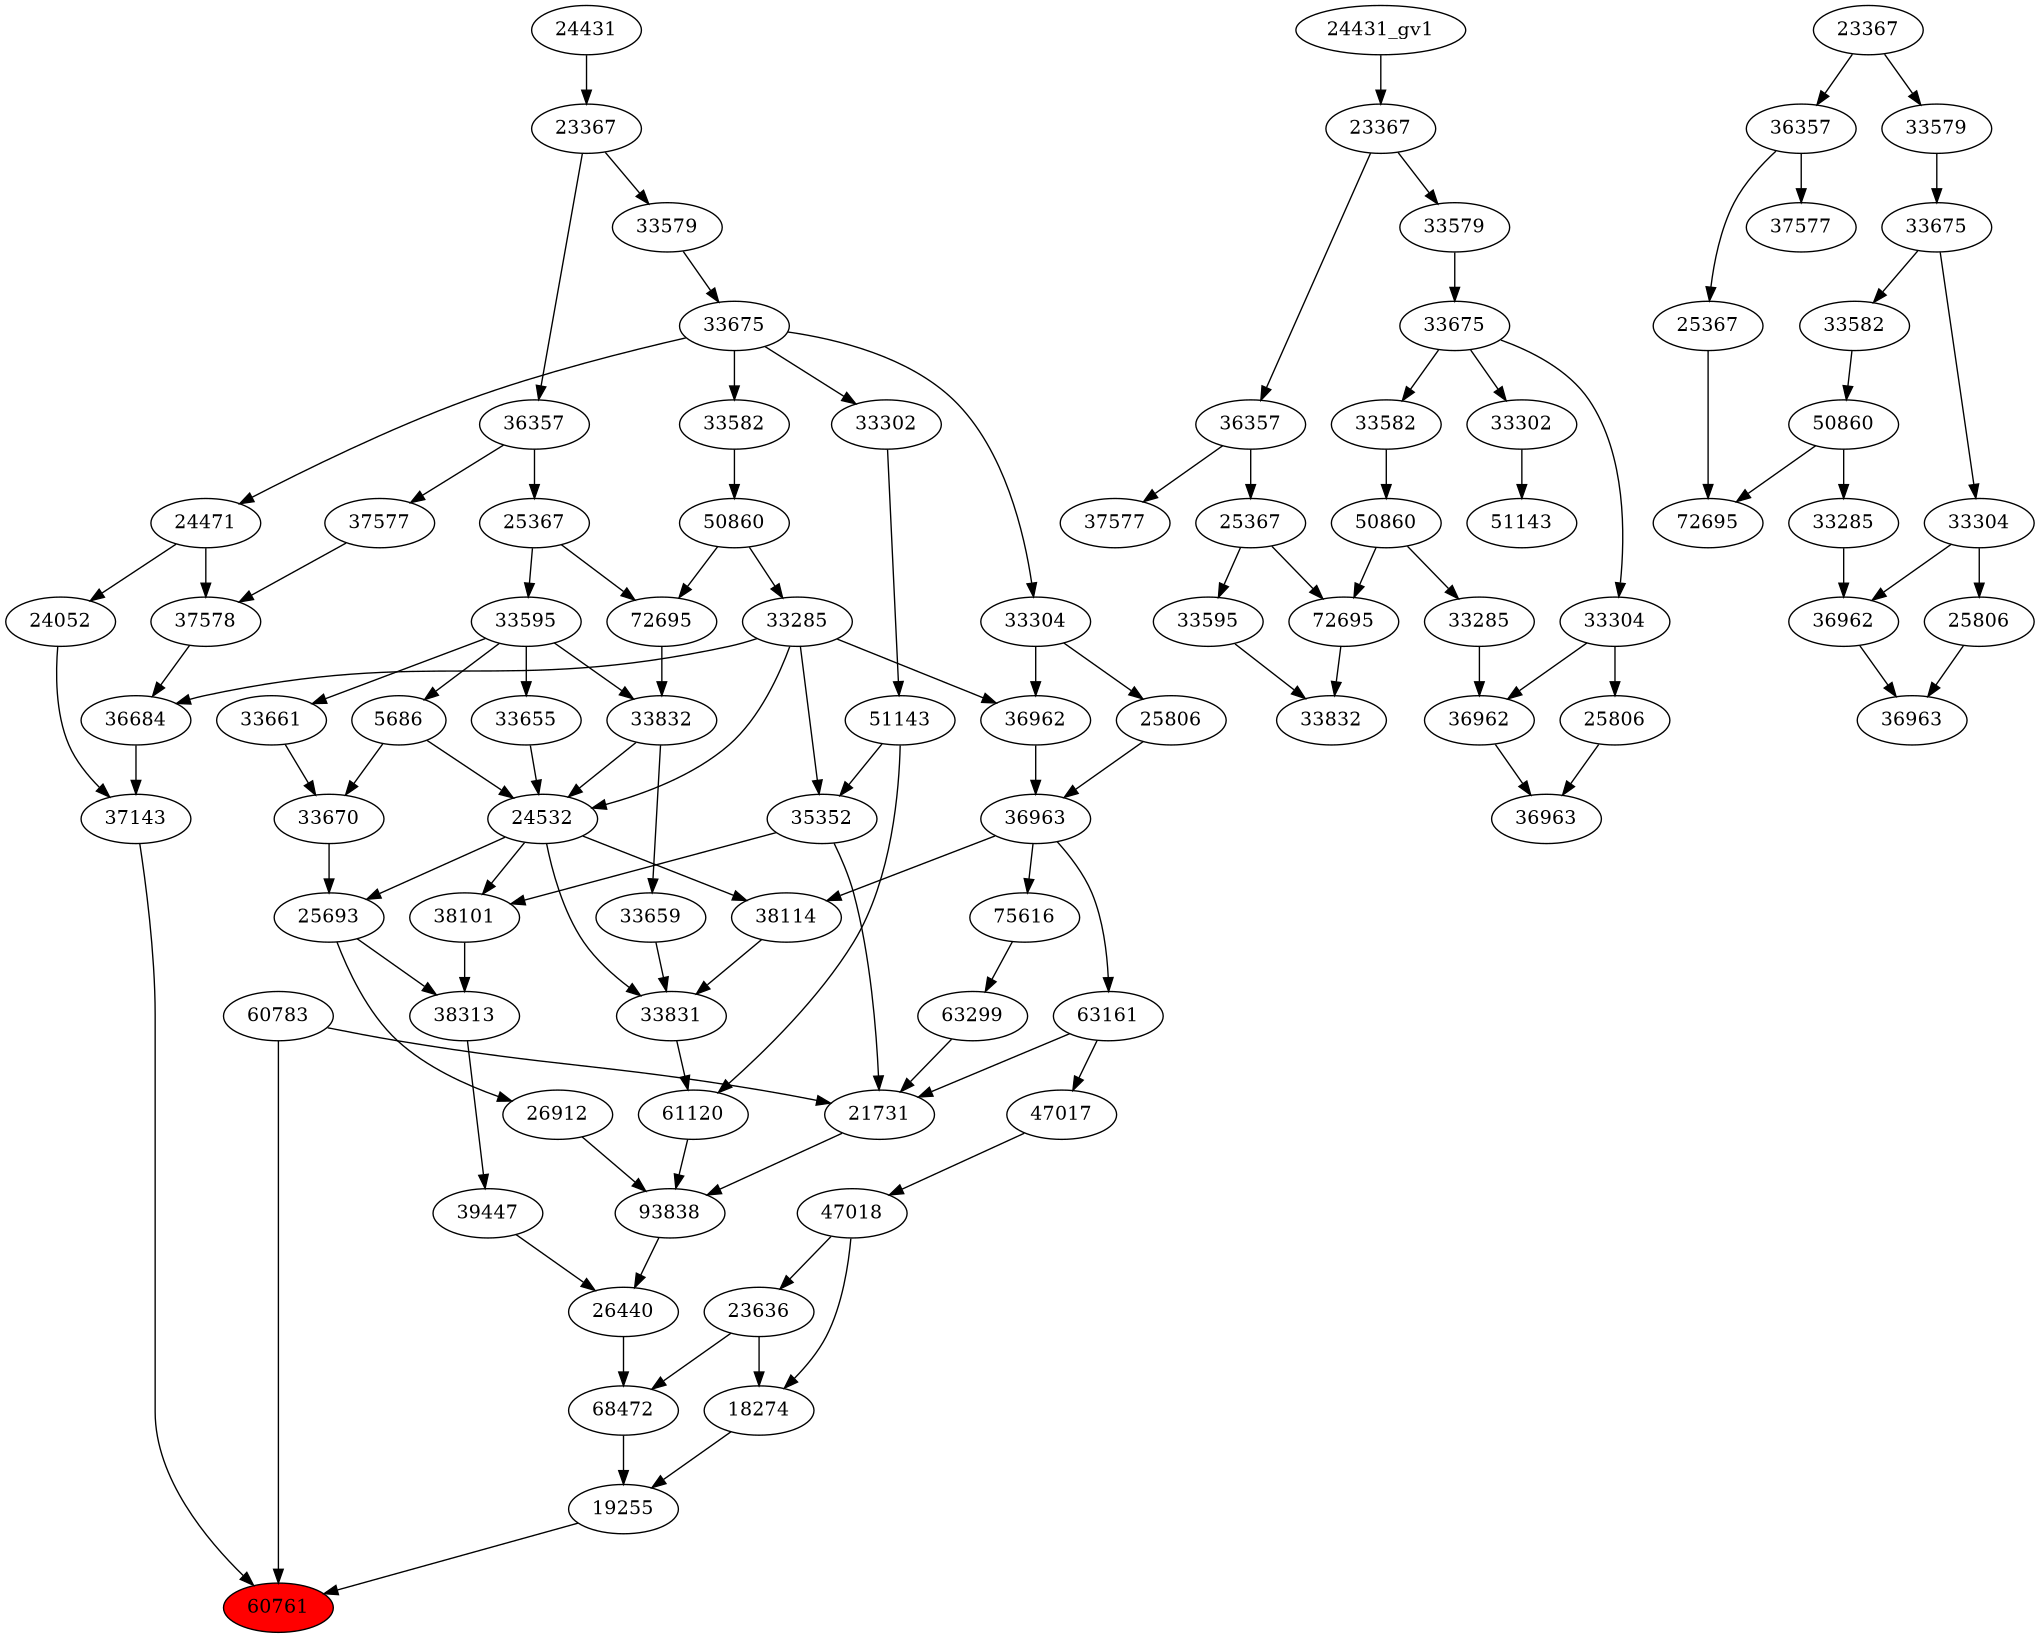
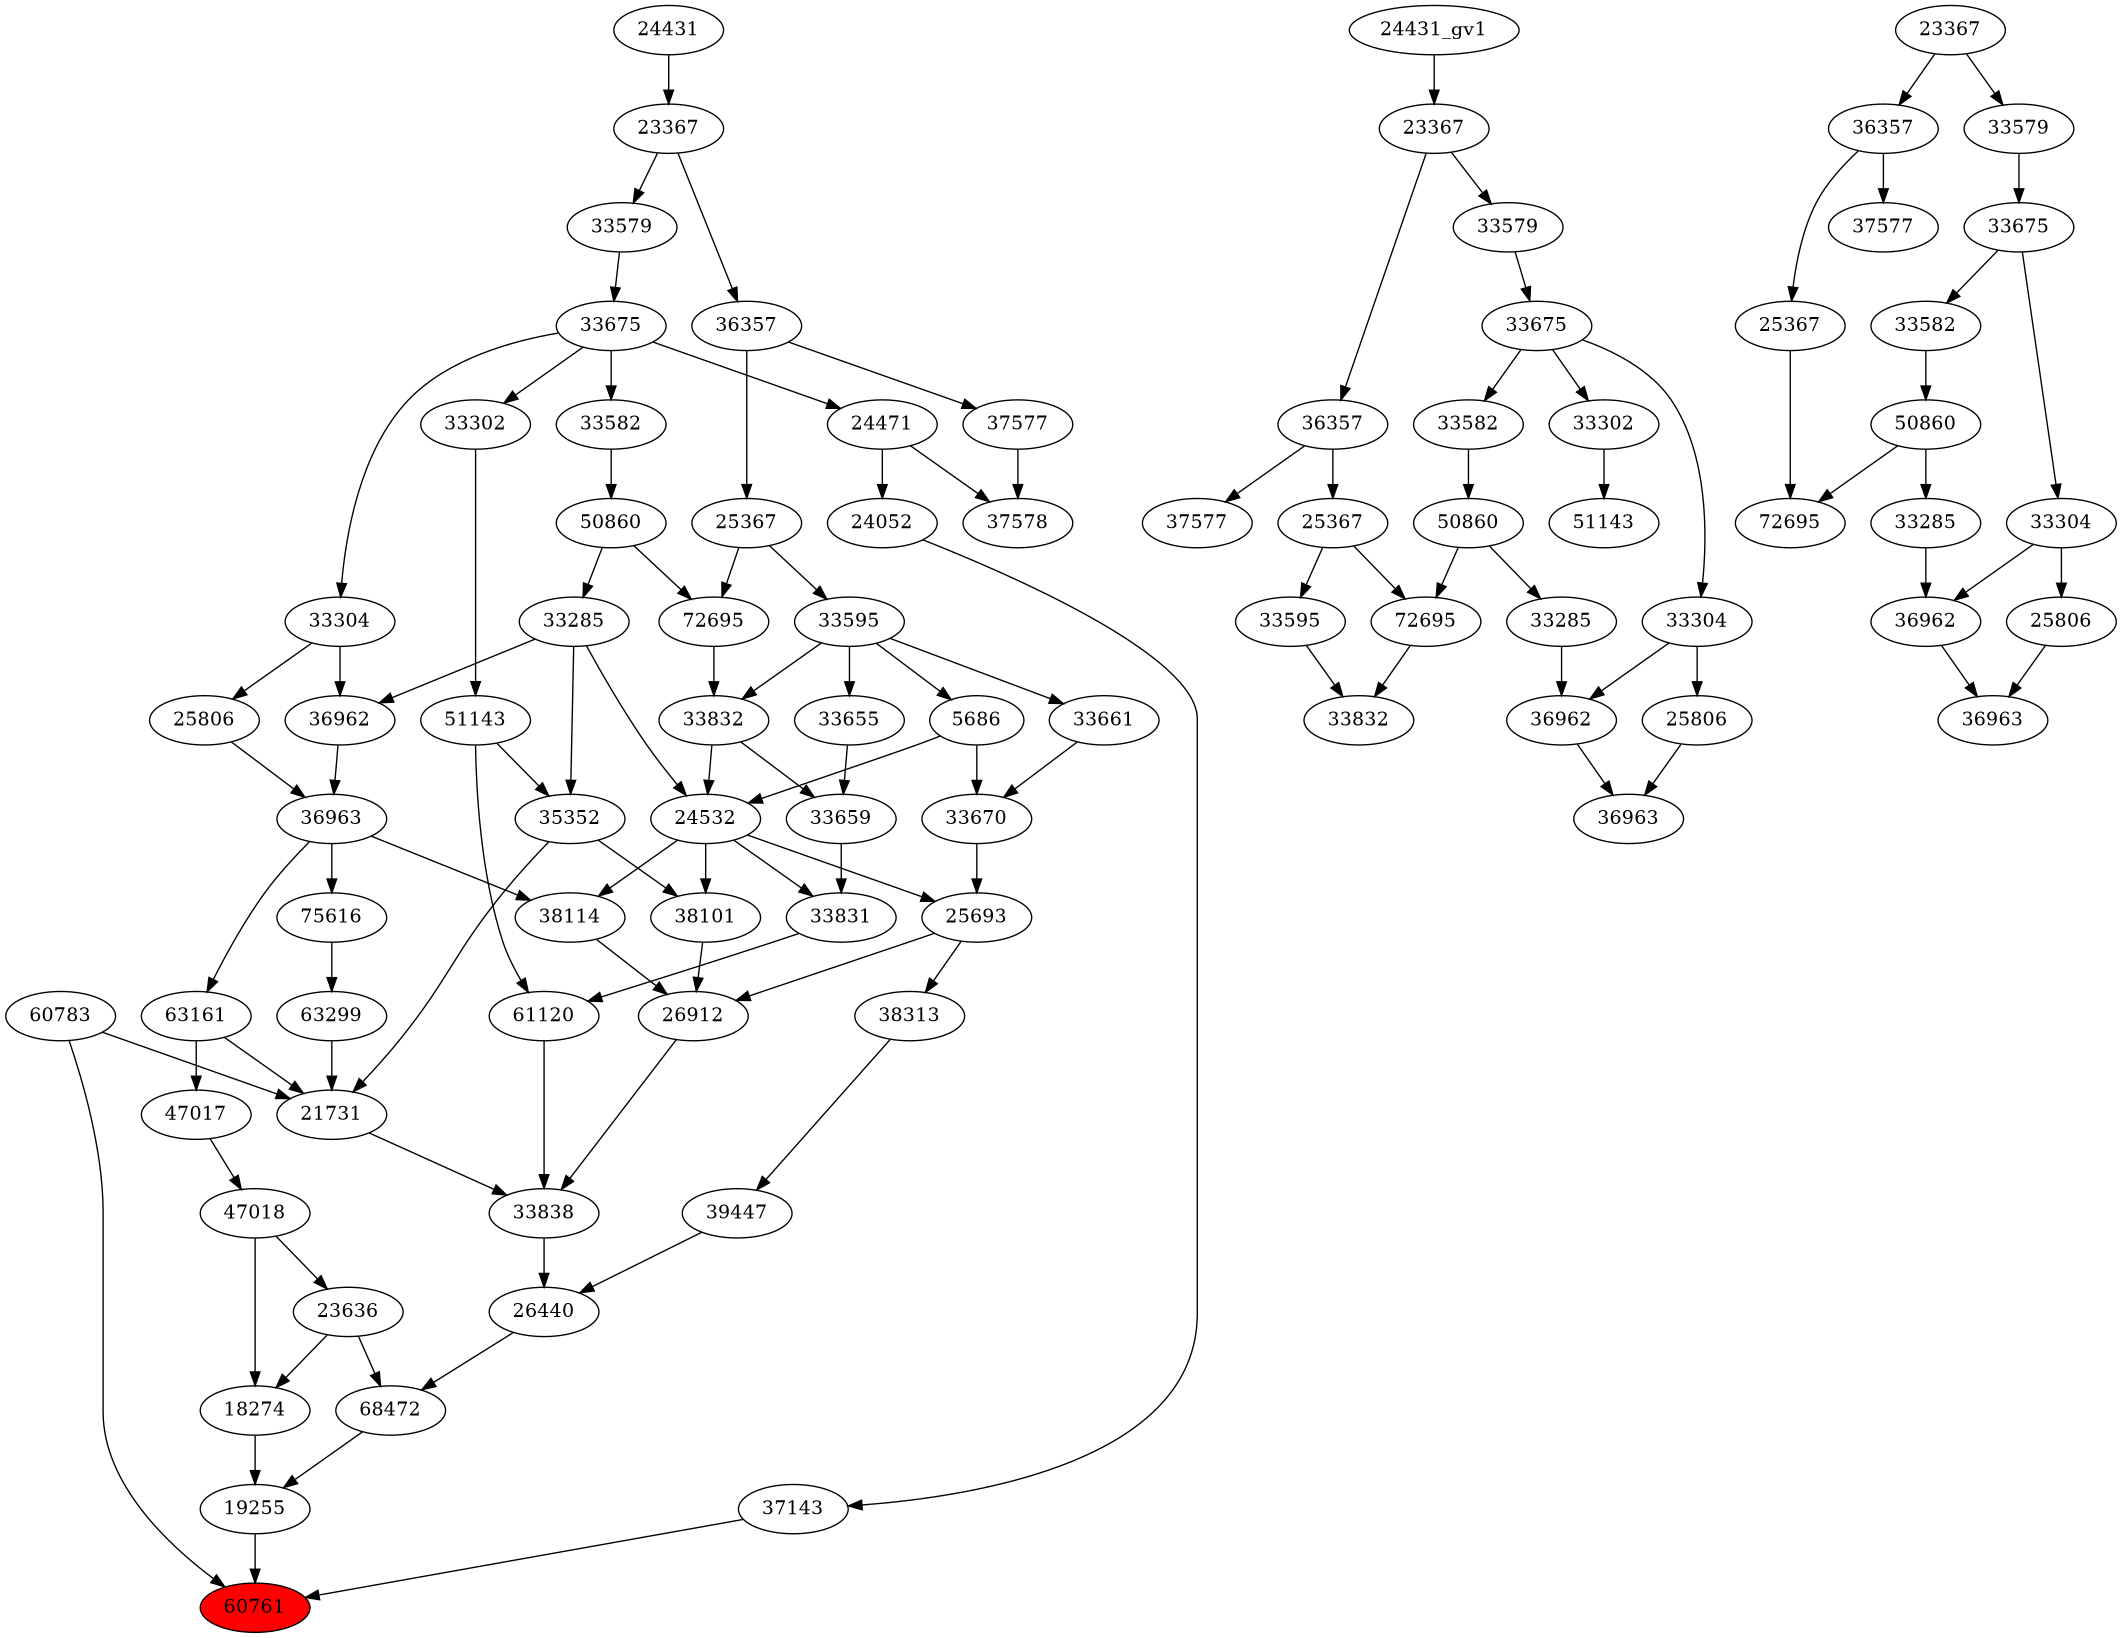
(136, 720) -> none
(533, 763) -> (846, 760)
(465, 960) -> (701, 957)
(734, 962) -> (626, 963)
(670, 1213) -> (544, 1213)
